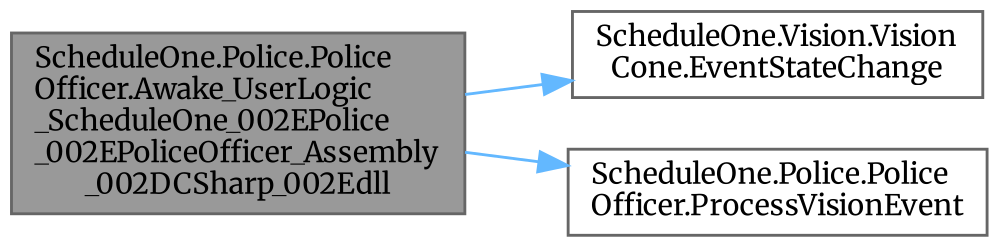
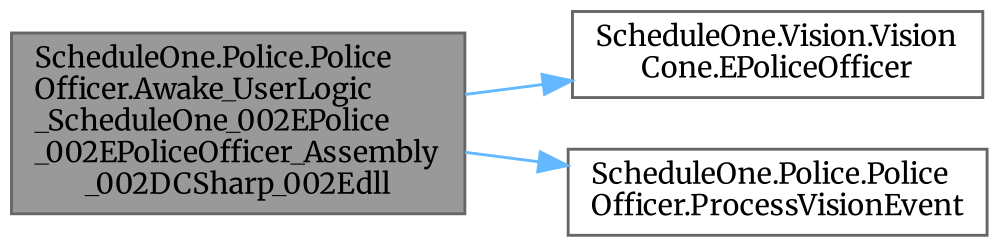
(778, 55) -> (778, 55)
